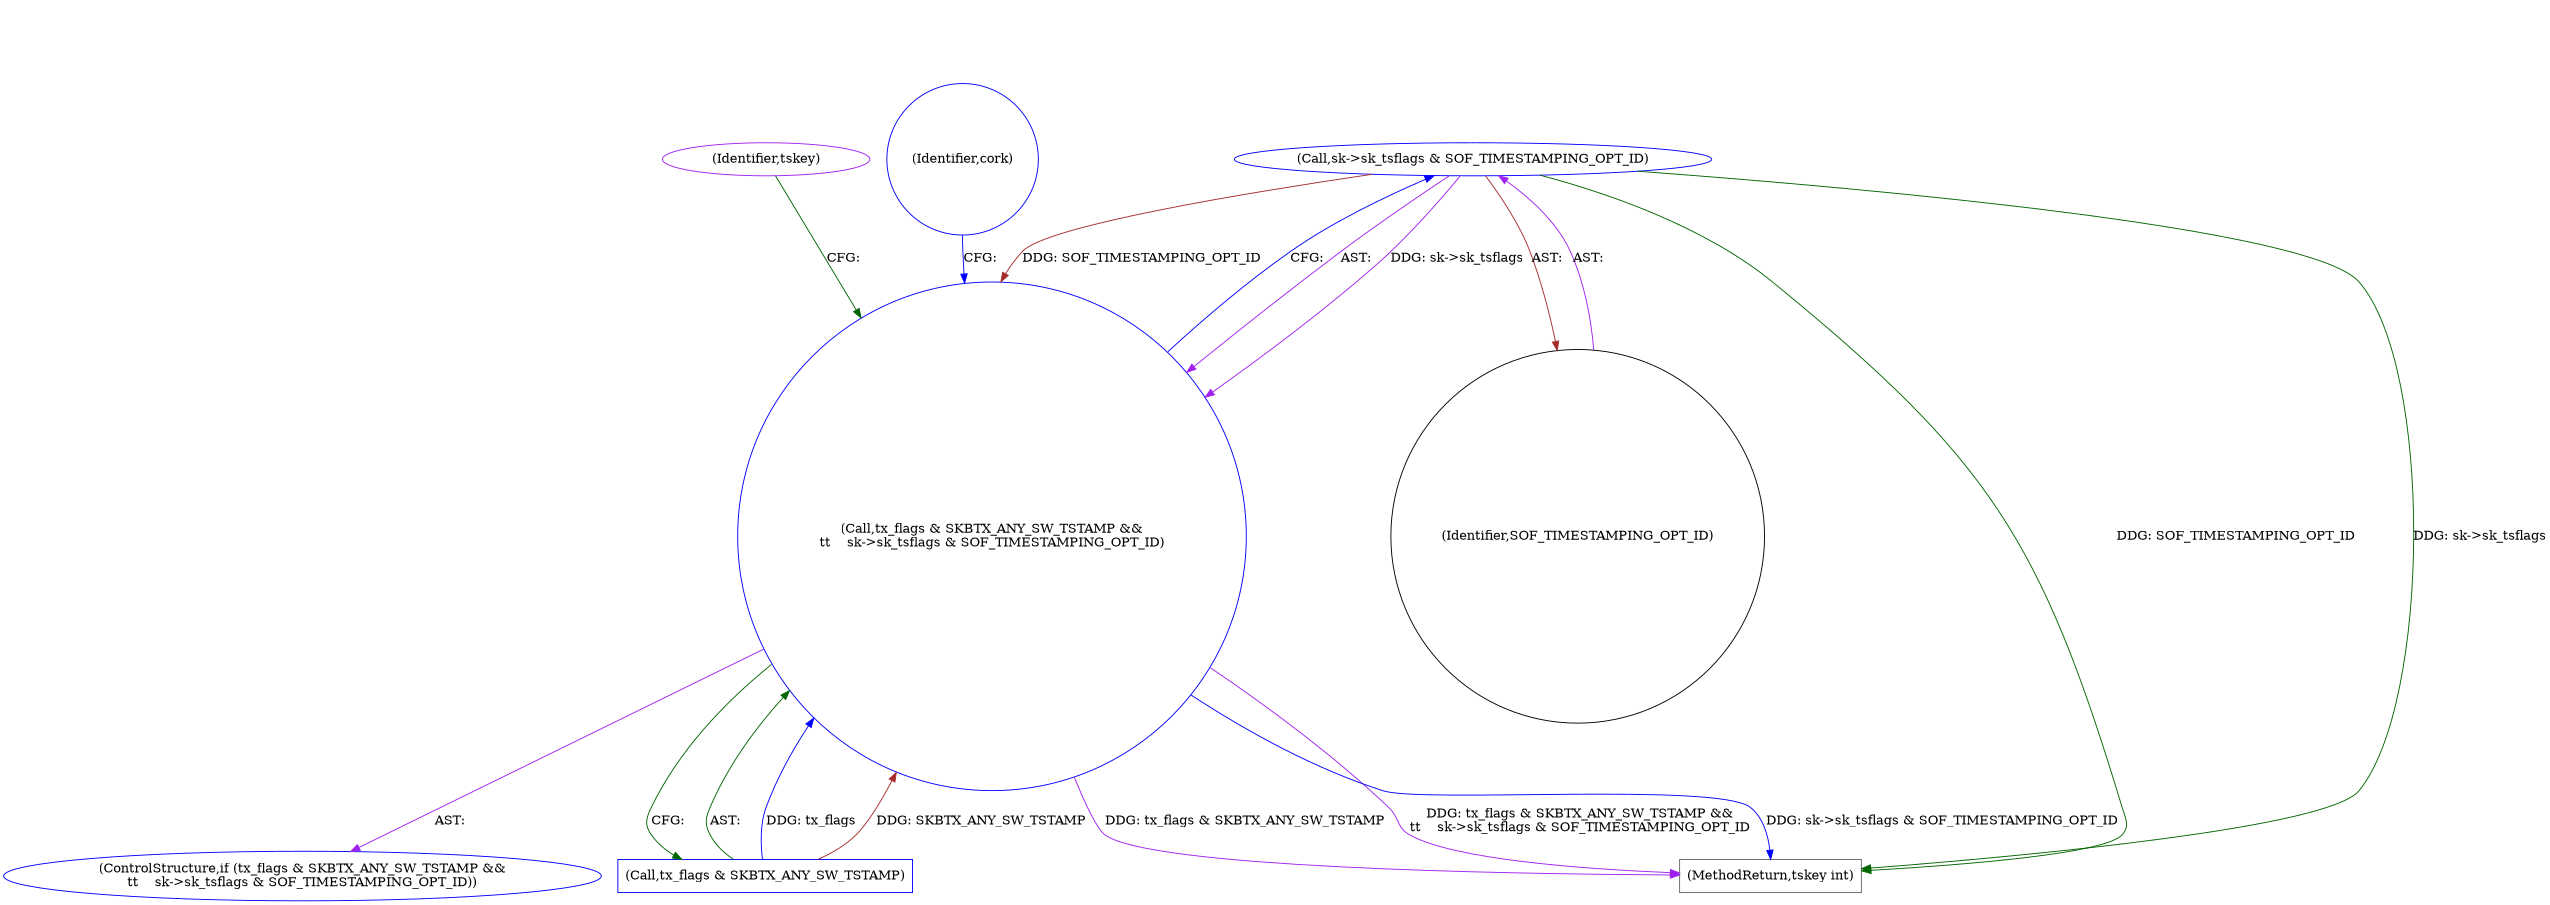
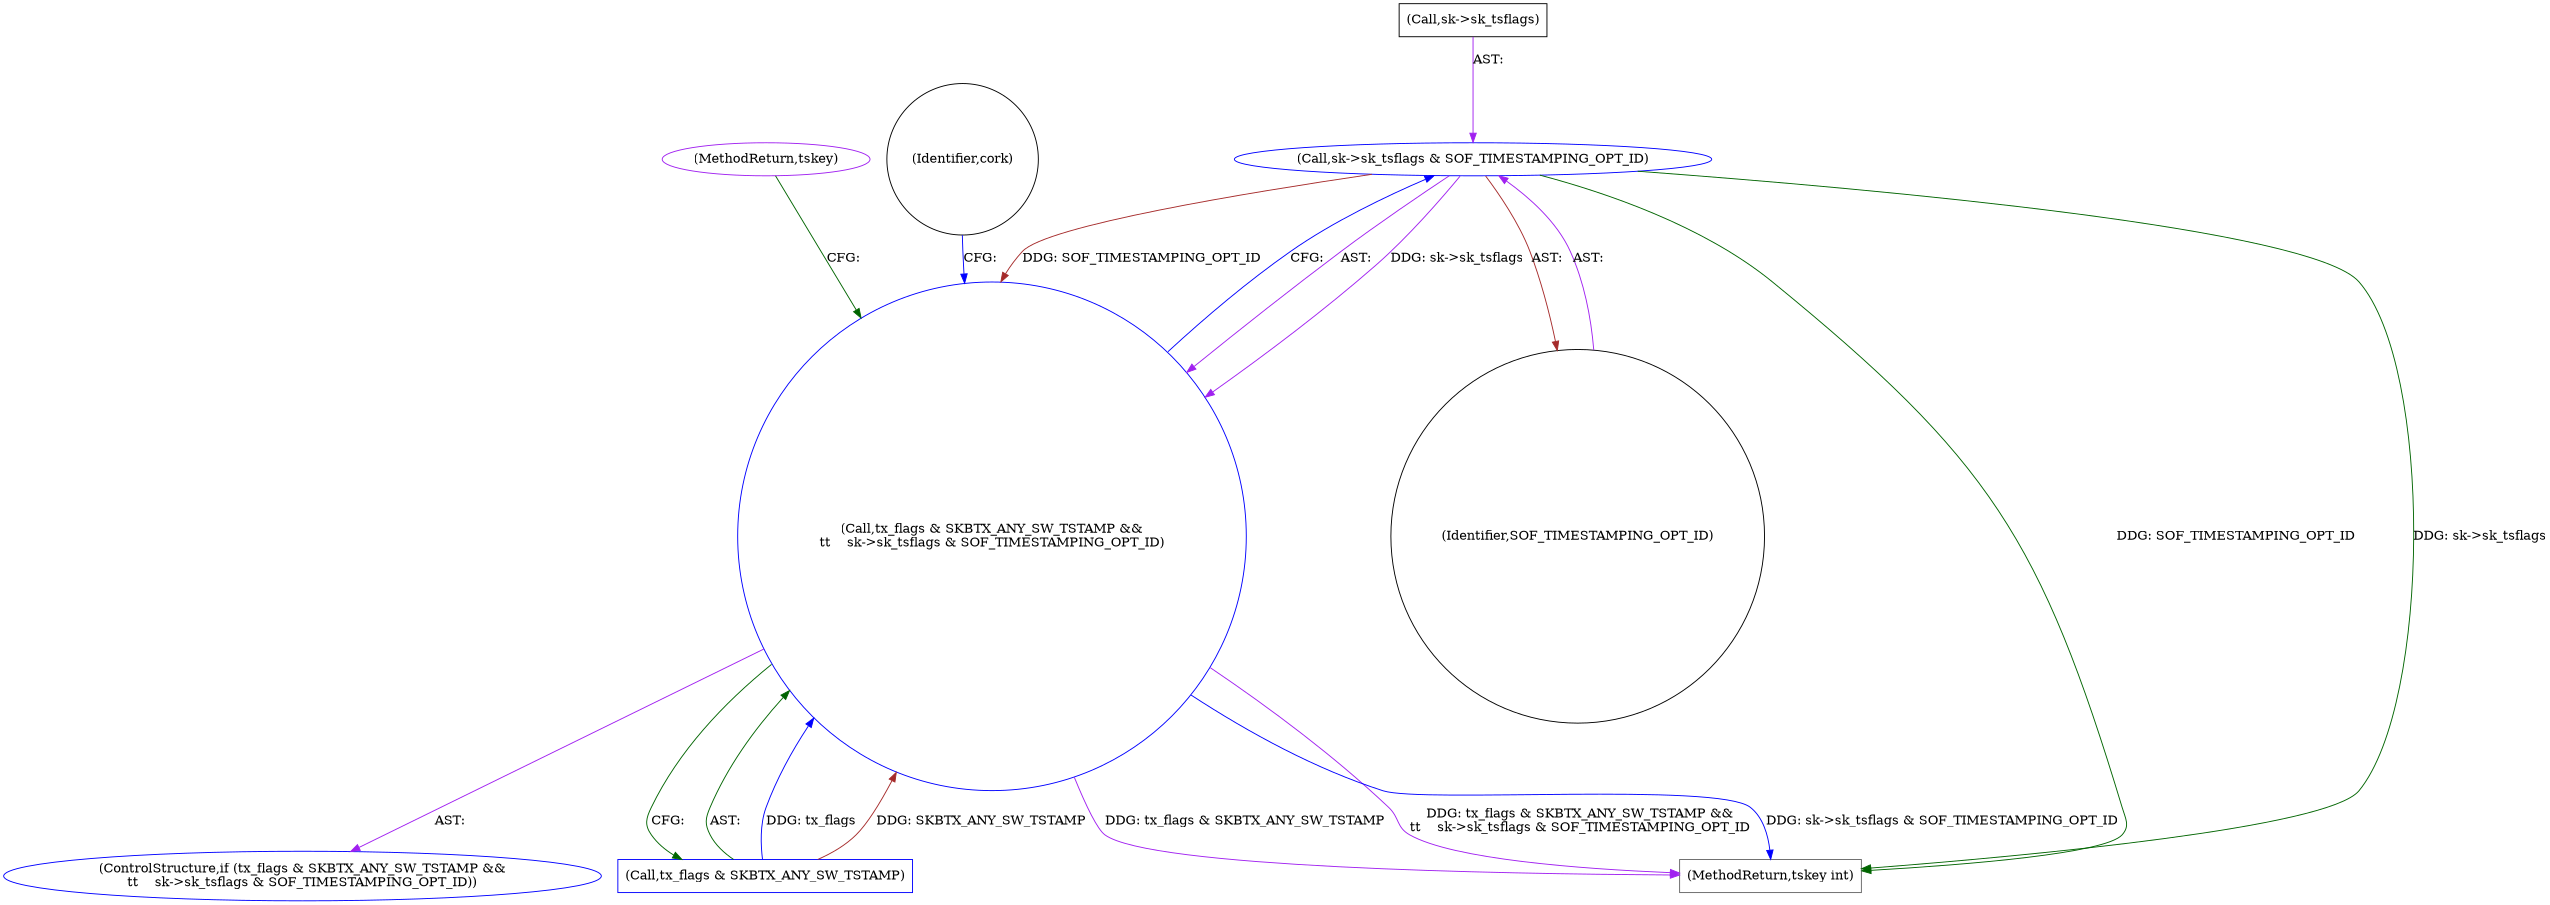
none -> (1473, 20)
(766, 159) -> (766, 159)
(963, 159) -> (963, 159)
